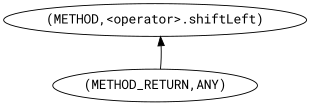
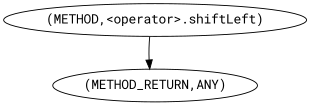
(161, 57) -> (149, 48)
